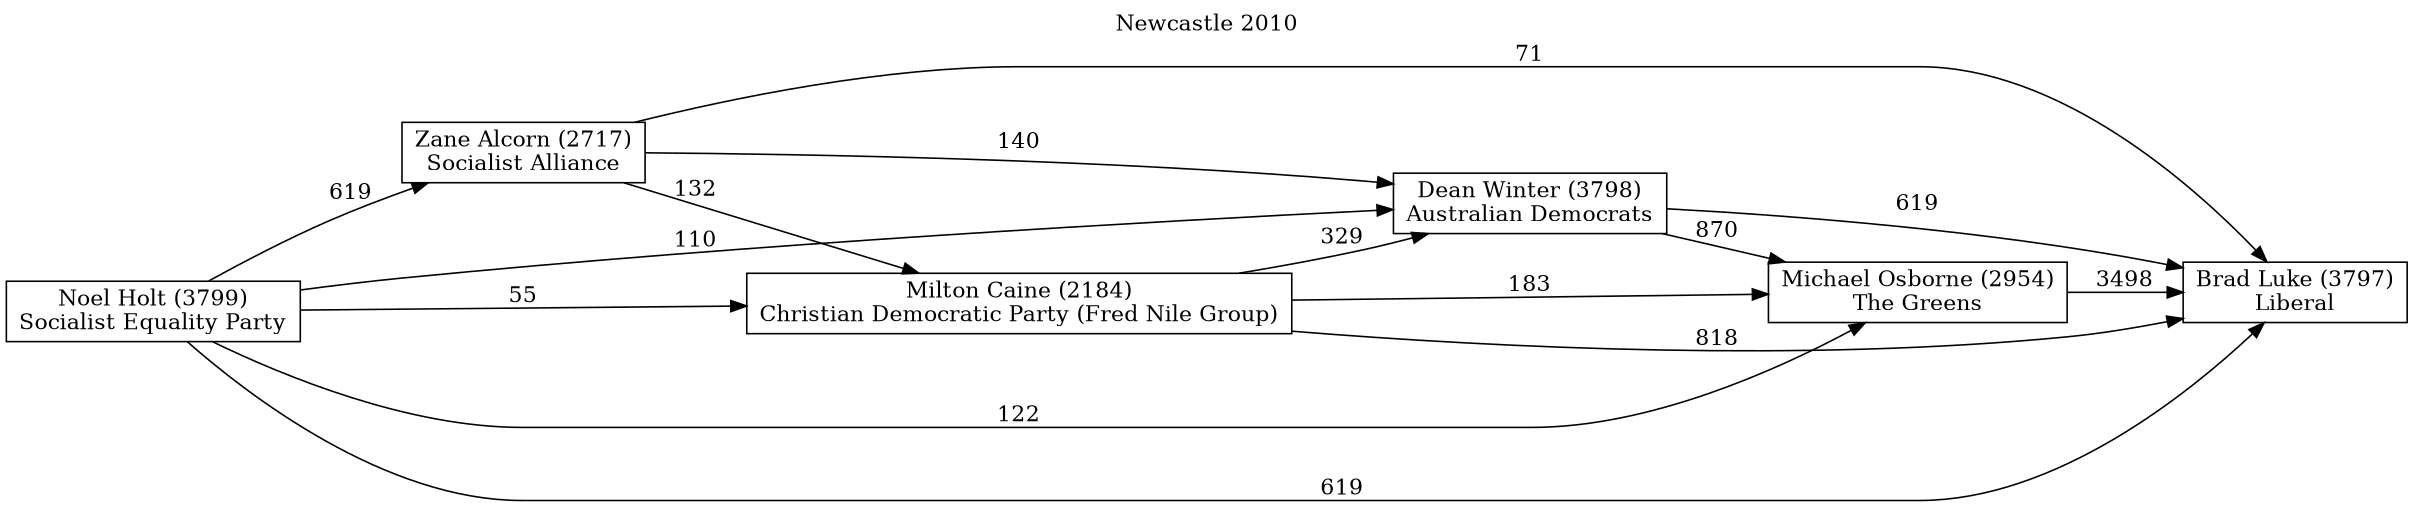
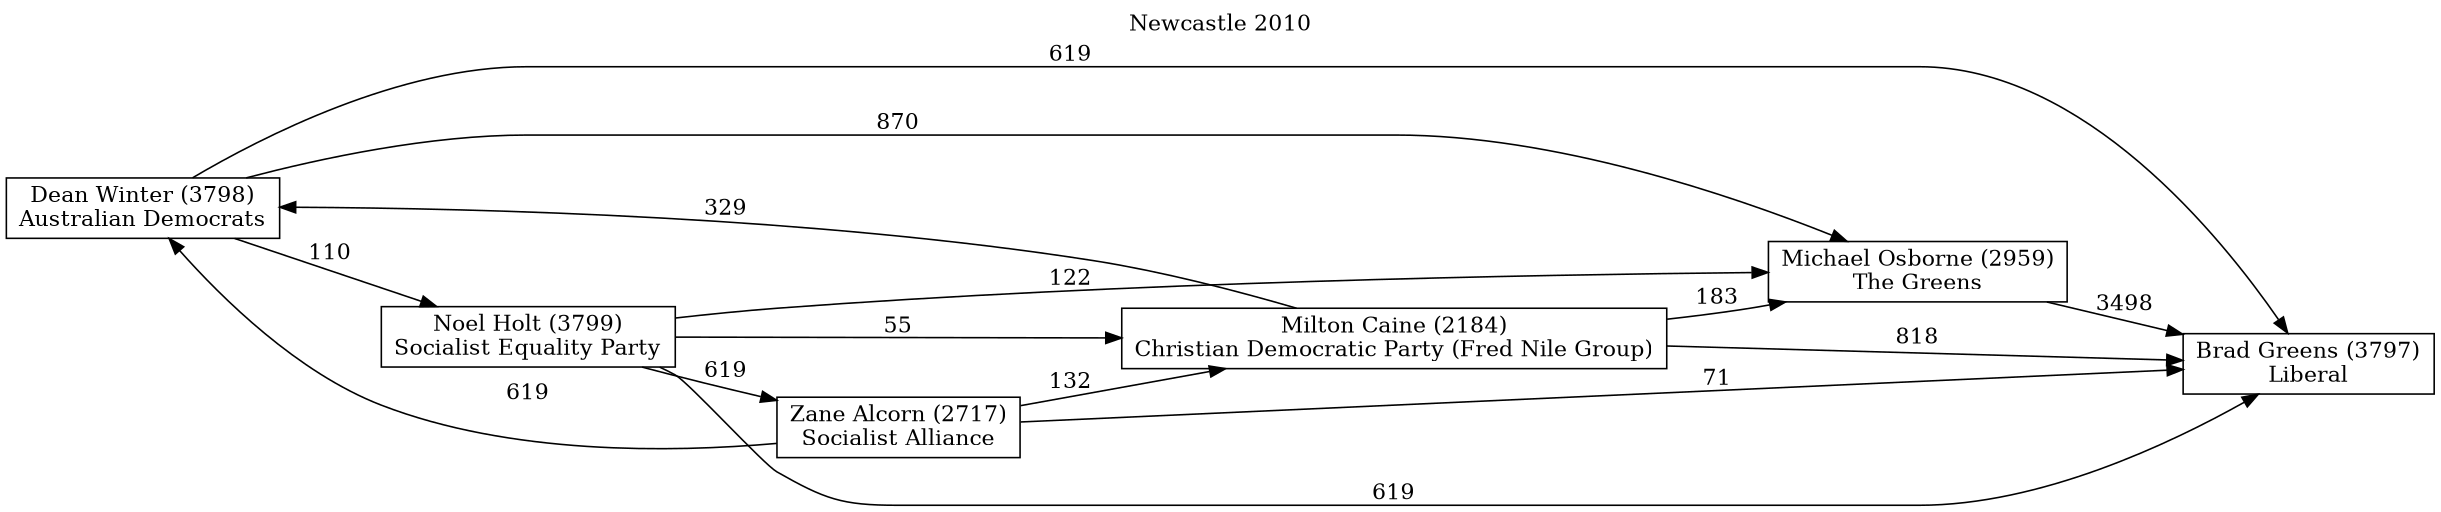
(1019, 142) -> (528, 393)
(865, 240) -> (328, 270)
(1918, 292) -> (1918, 272)
(2295, 292) -> (2309, 364)
